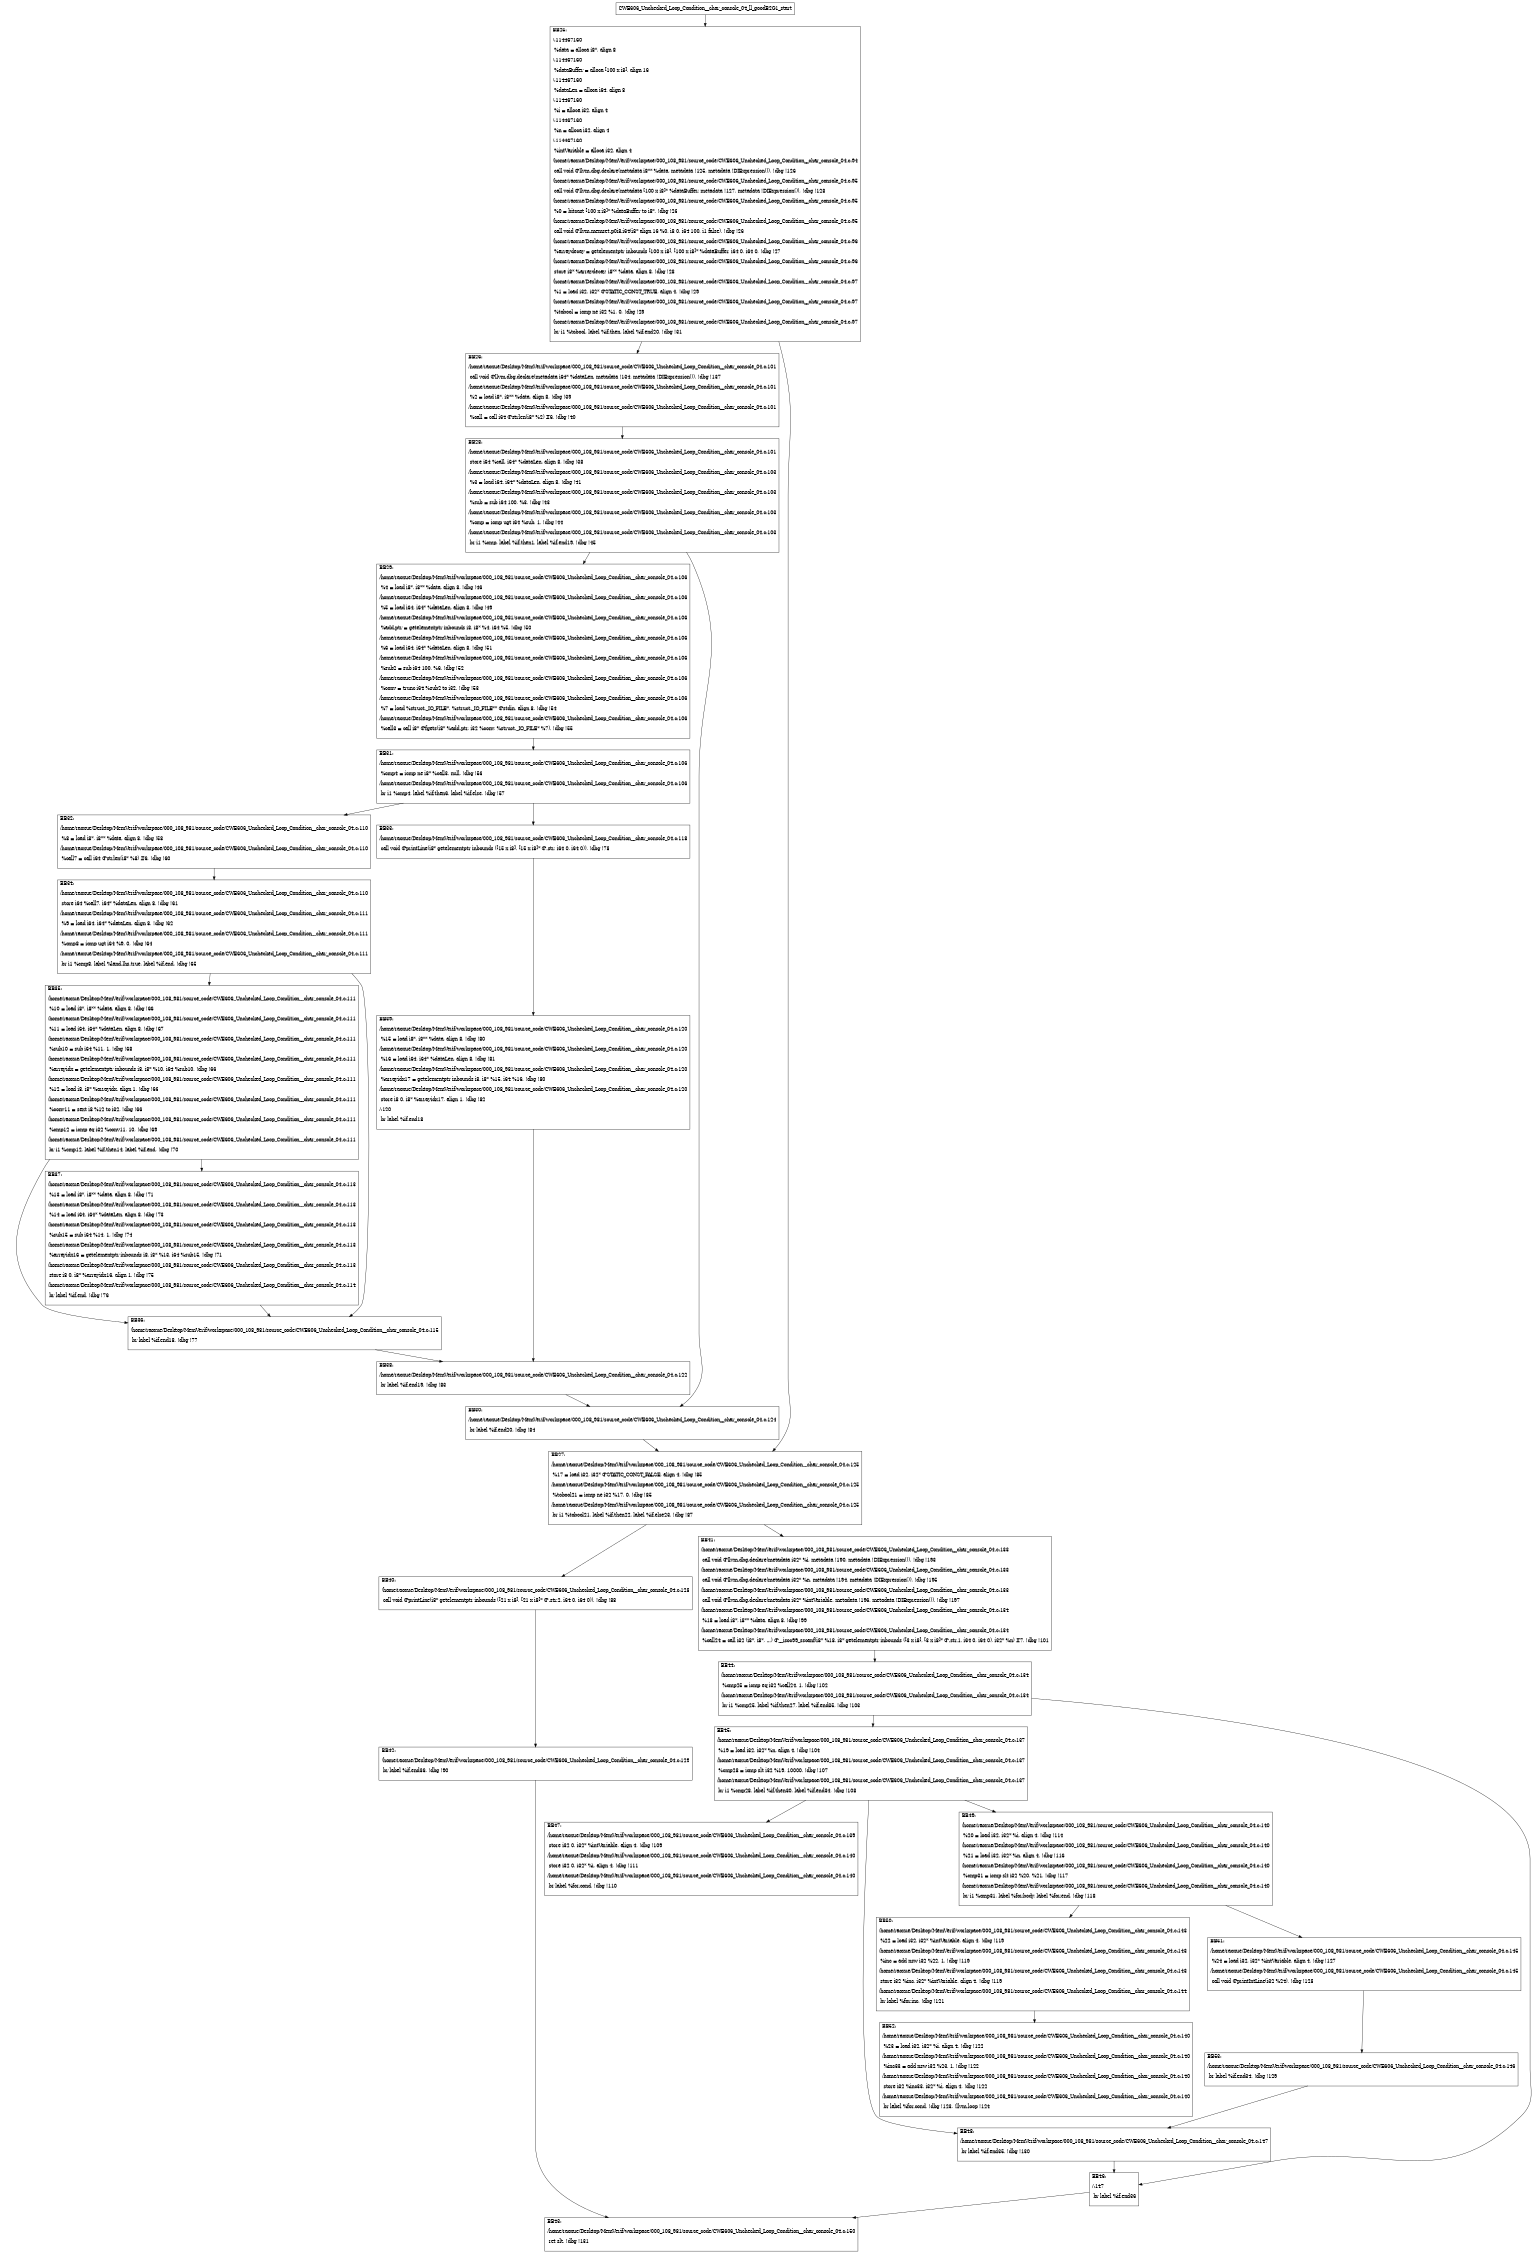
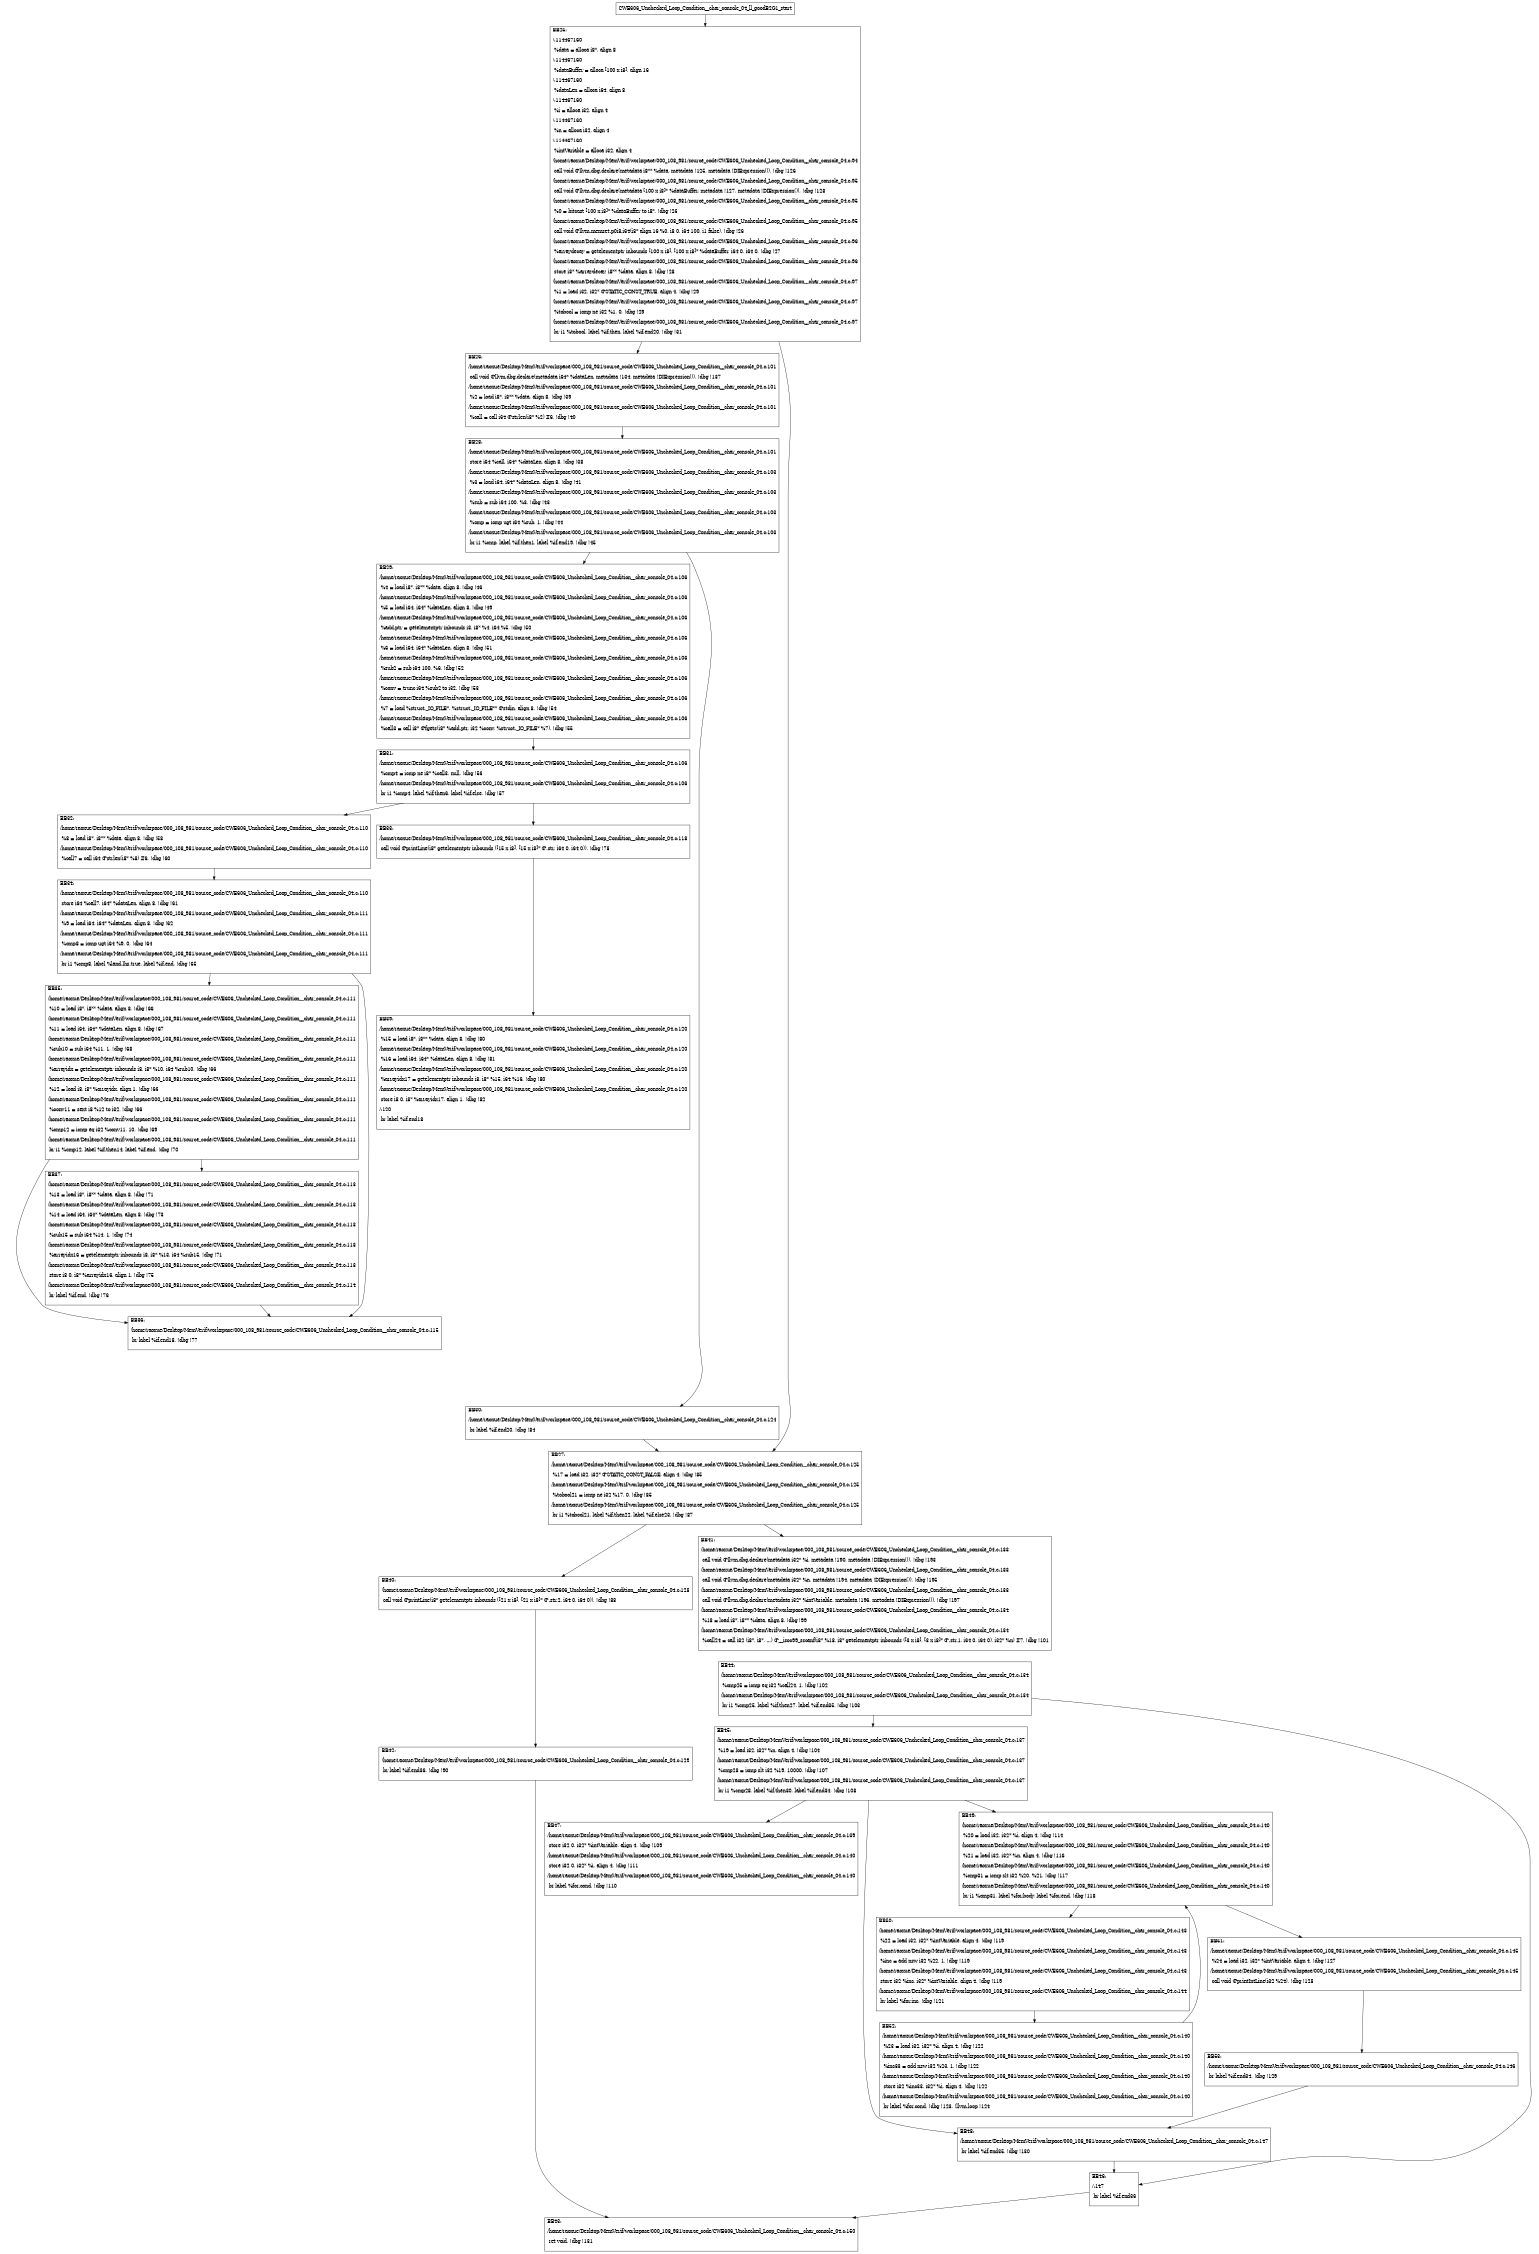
(533, 1378) -> none
(875, 1654) -> none
none -> (1200, 1967)
(568, 2242) -> (570, 2242)
